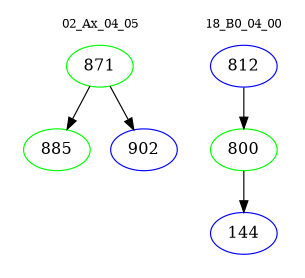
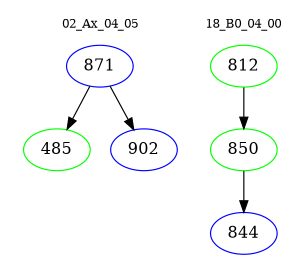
(100, 66) -> (100, 66)
(244, 66) -> (244, 66)
(57, 150) -> (57, 150)
(244, 150) -> (244, 150)
(244, 233) -> (244, 233)
